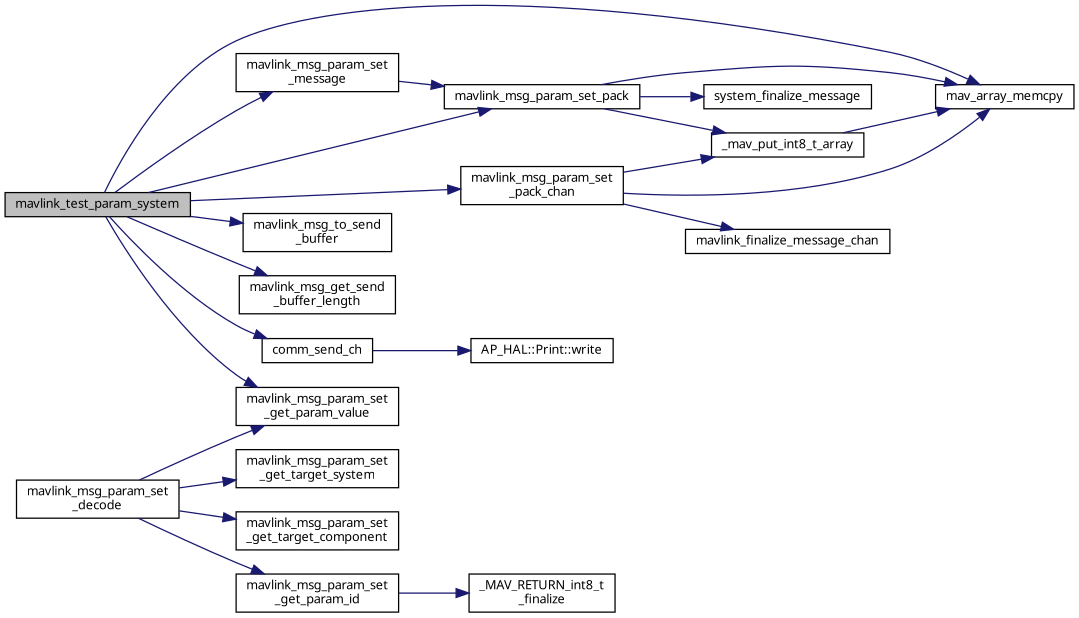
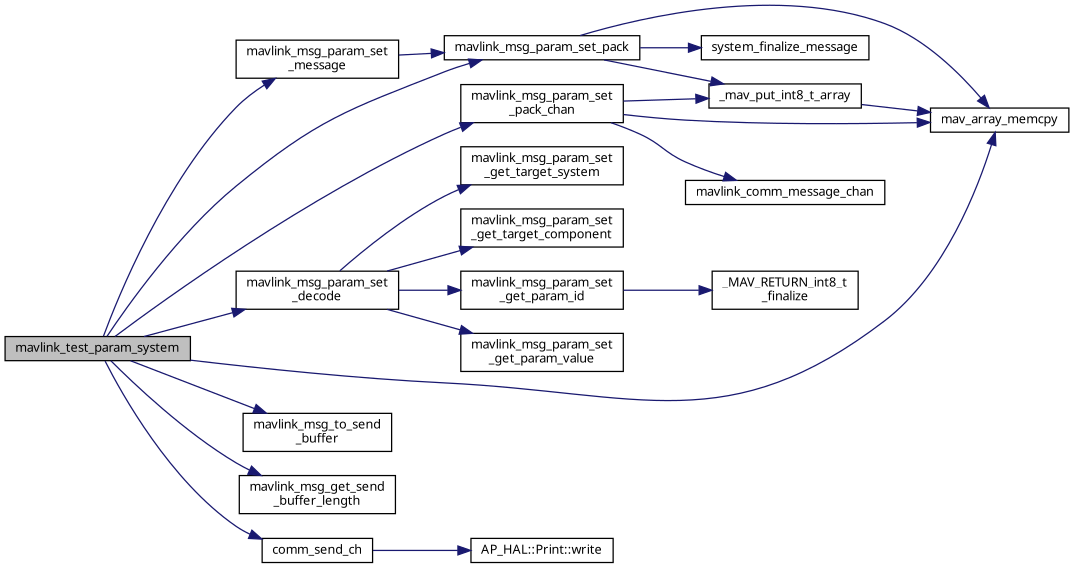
(788, 241) -> (785, 192)
(167, 307) -> (188, 325)
